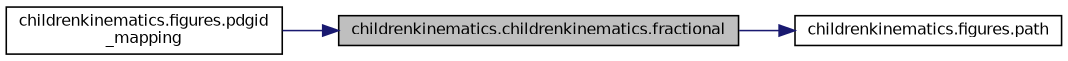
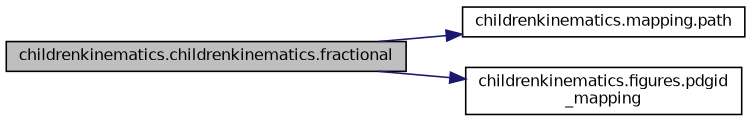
(303, 31) -> (414, 74)
(928, 31) -> (604, 22)
